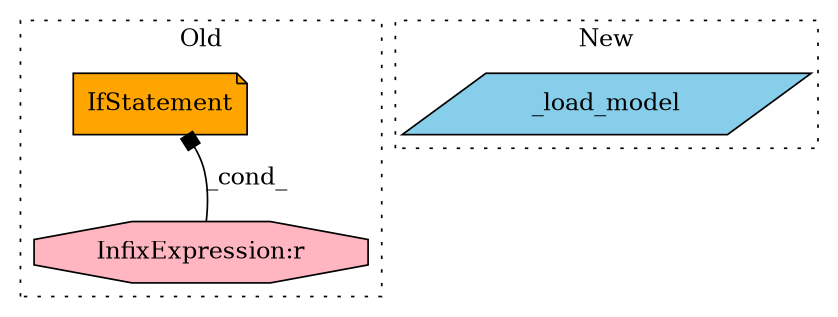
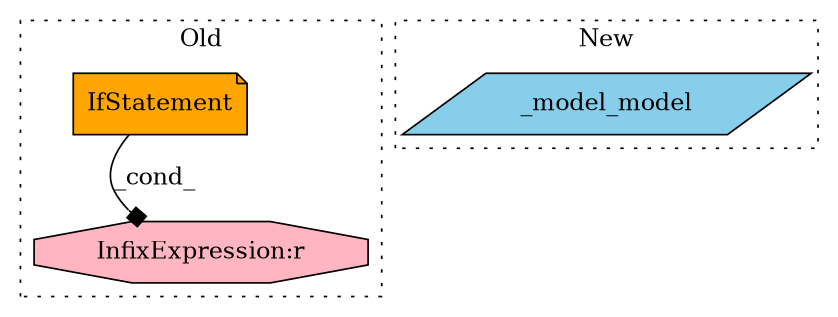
(607, 104) -> (607, 104)
(207, 185) -> (111, 173)
